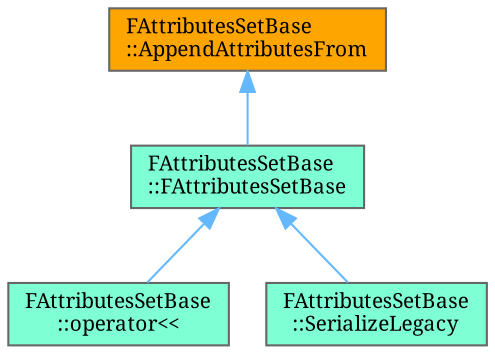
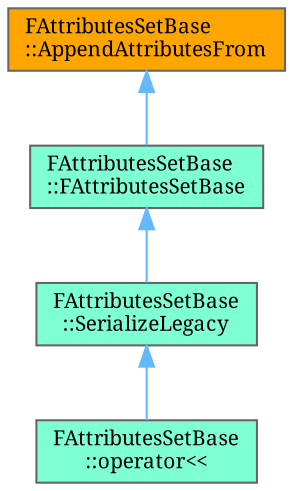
(176, 253) -> (147, 394)
